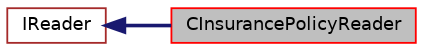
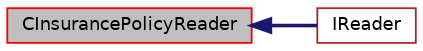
(148, 26) -> (294, 26)
